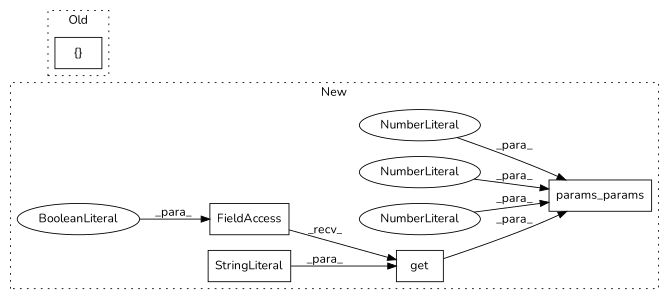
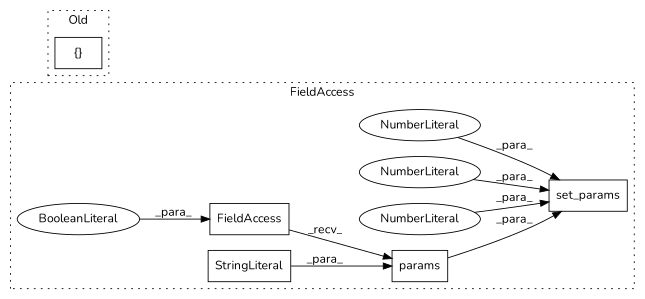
(335, 93) -> (322, 93)
(600, 196) -> (588, 196)
(420, 266) -> (420, 266)
